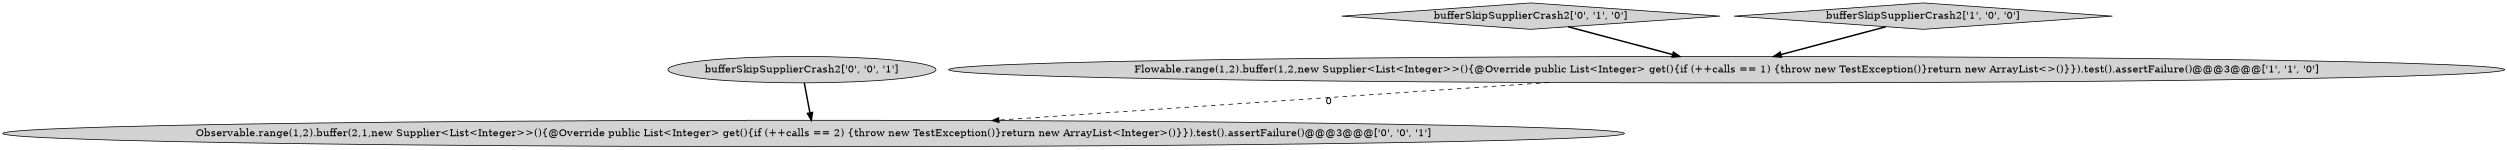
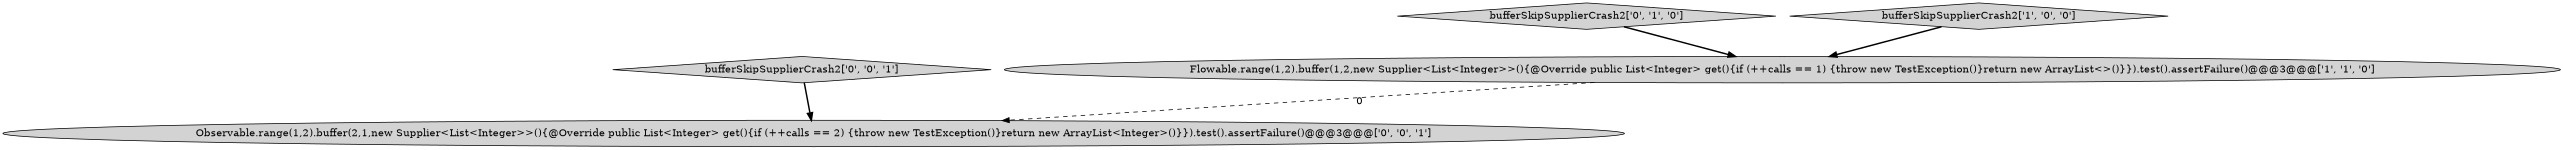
(802, 70) -> (802, 70)
